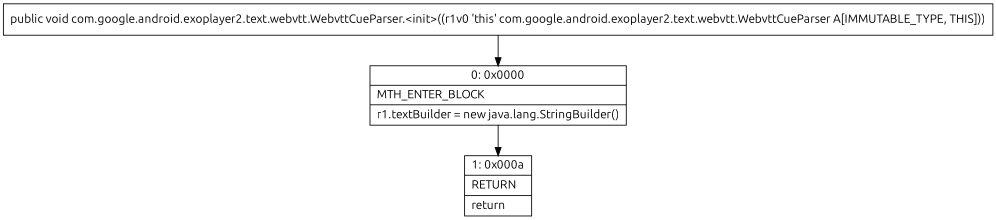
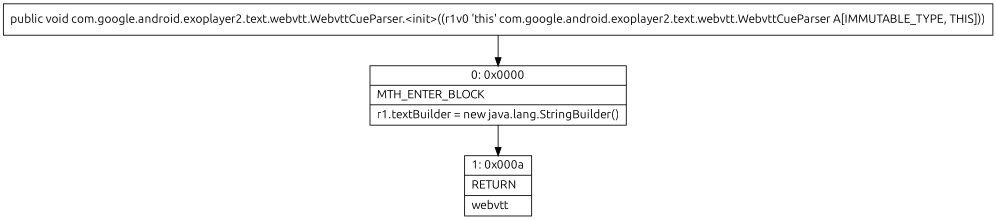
(488, 205) -> (490, 205)
